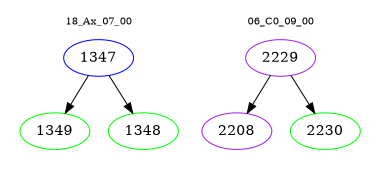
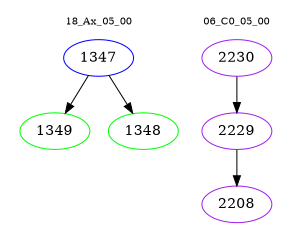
(99, 22) -> (99, 22)
(281, 22) -> (237, 22)
(300, 90) -> (237, 90)
(325, 131) -> (237, 58)
